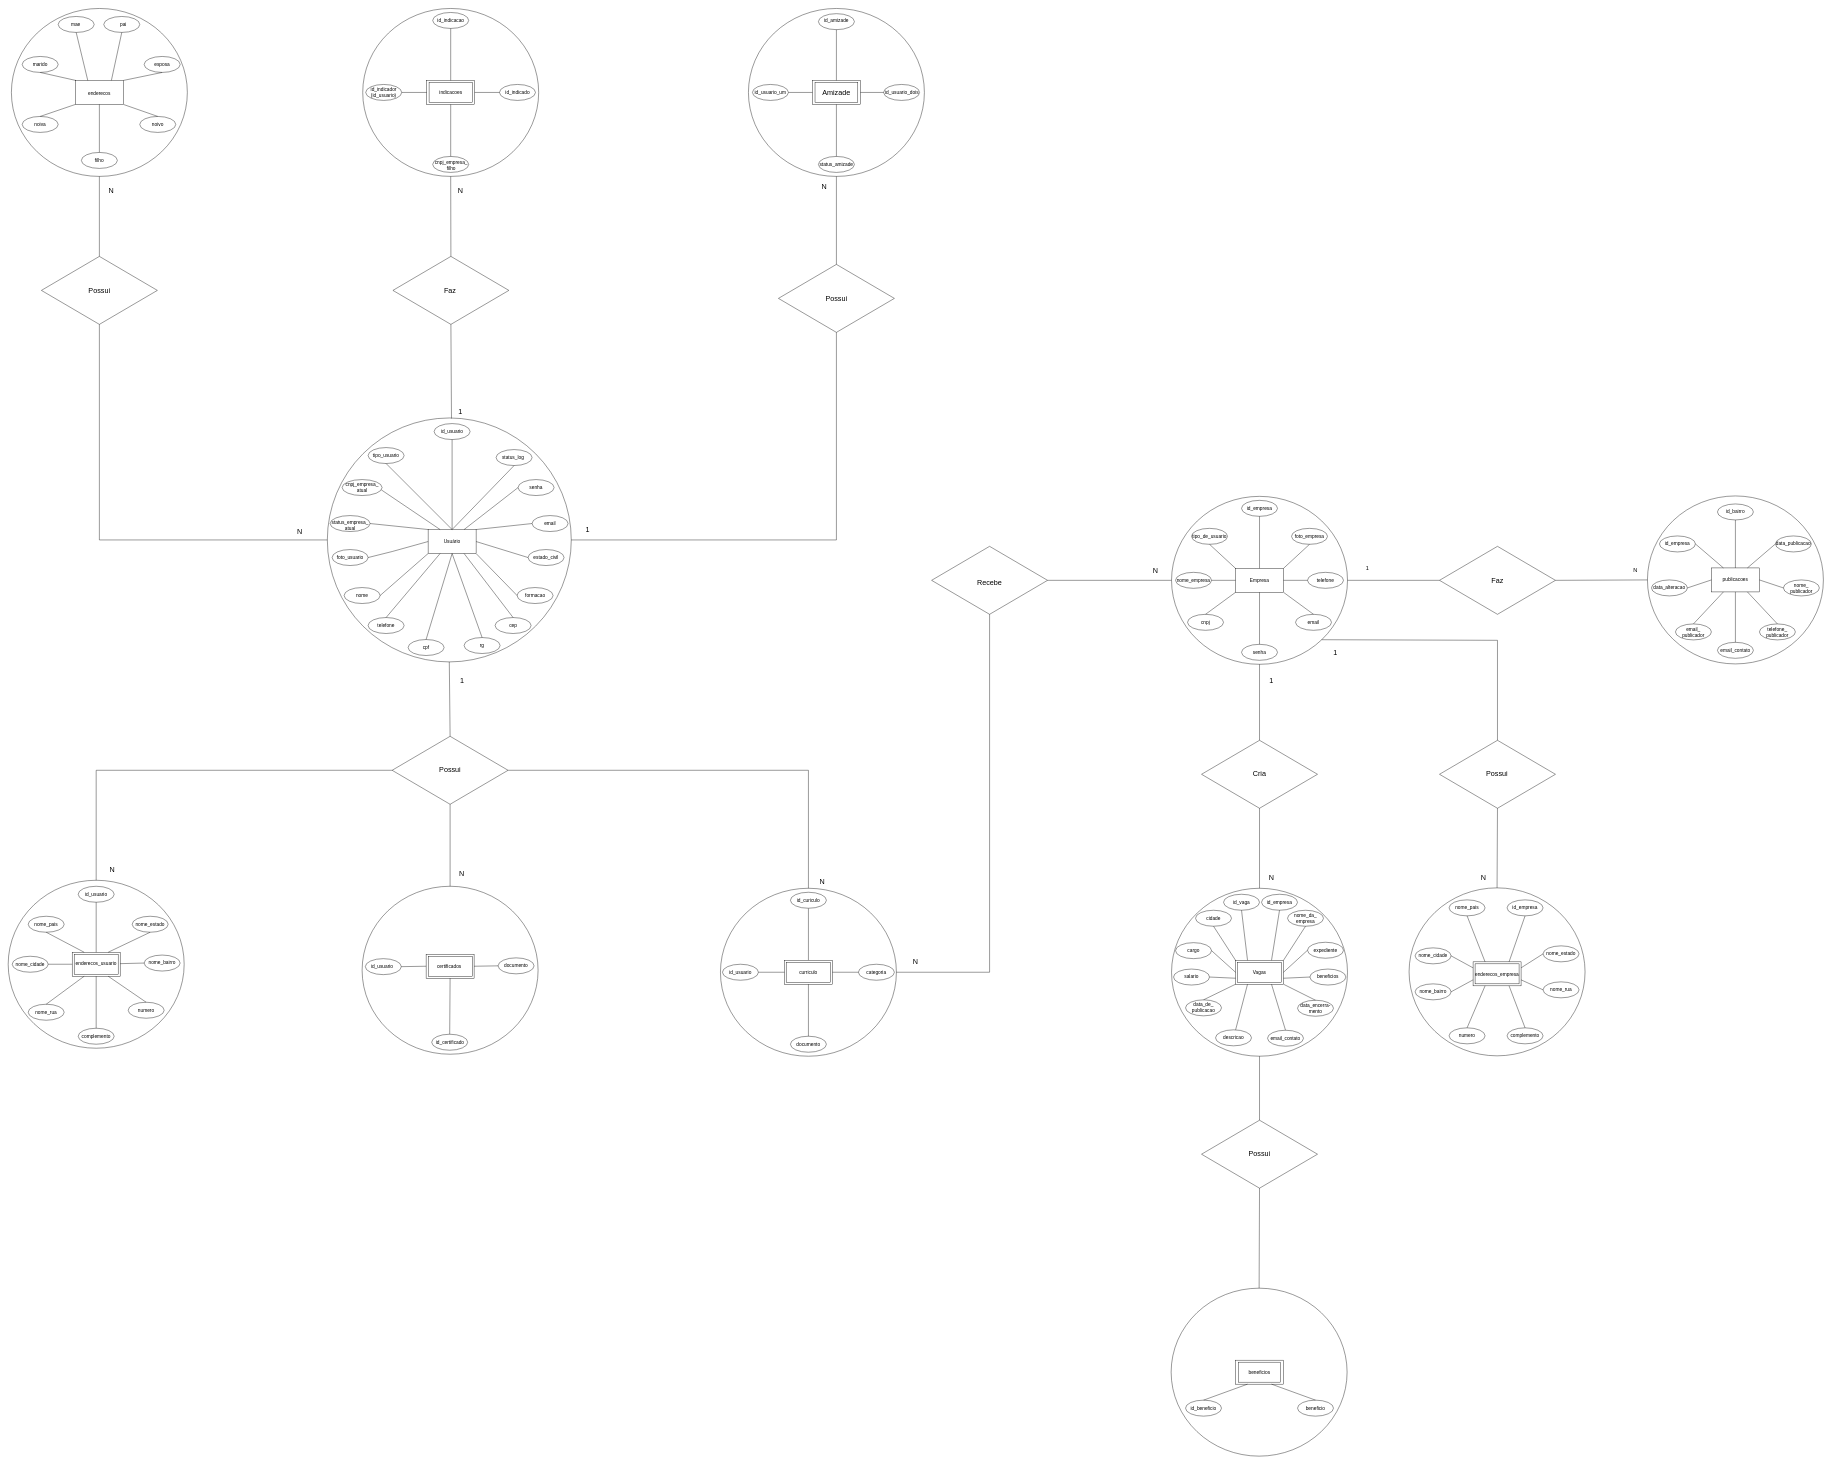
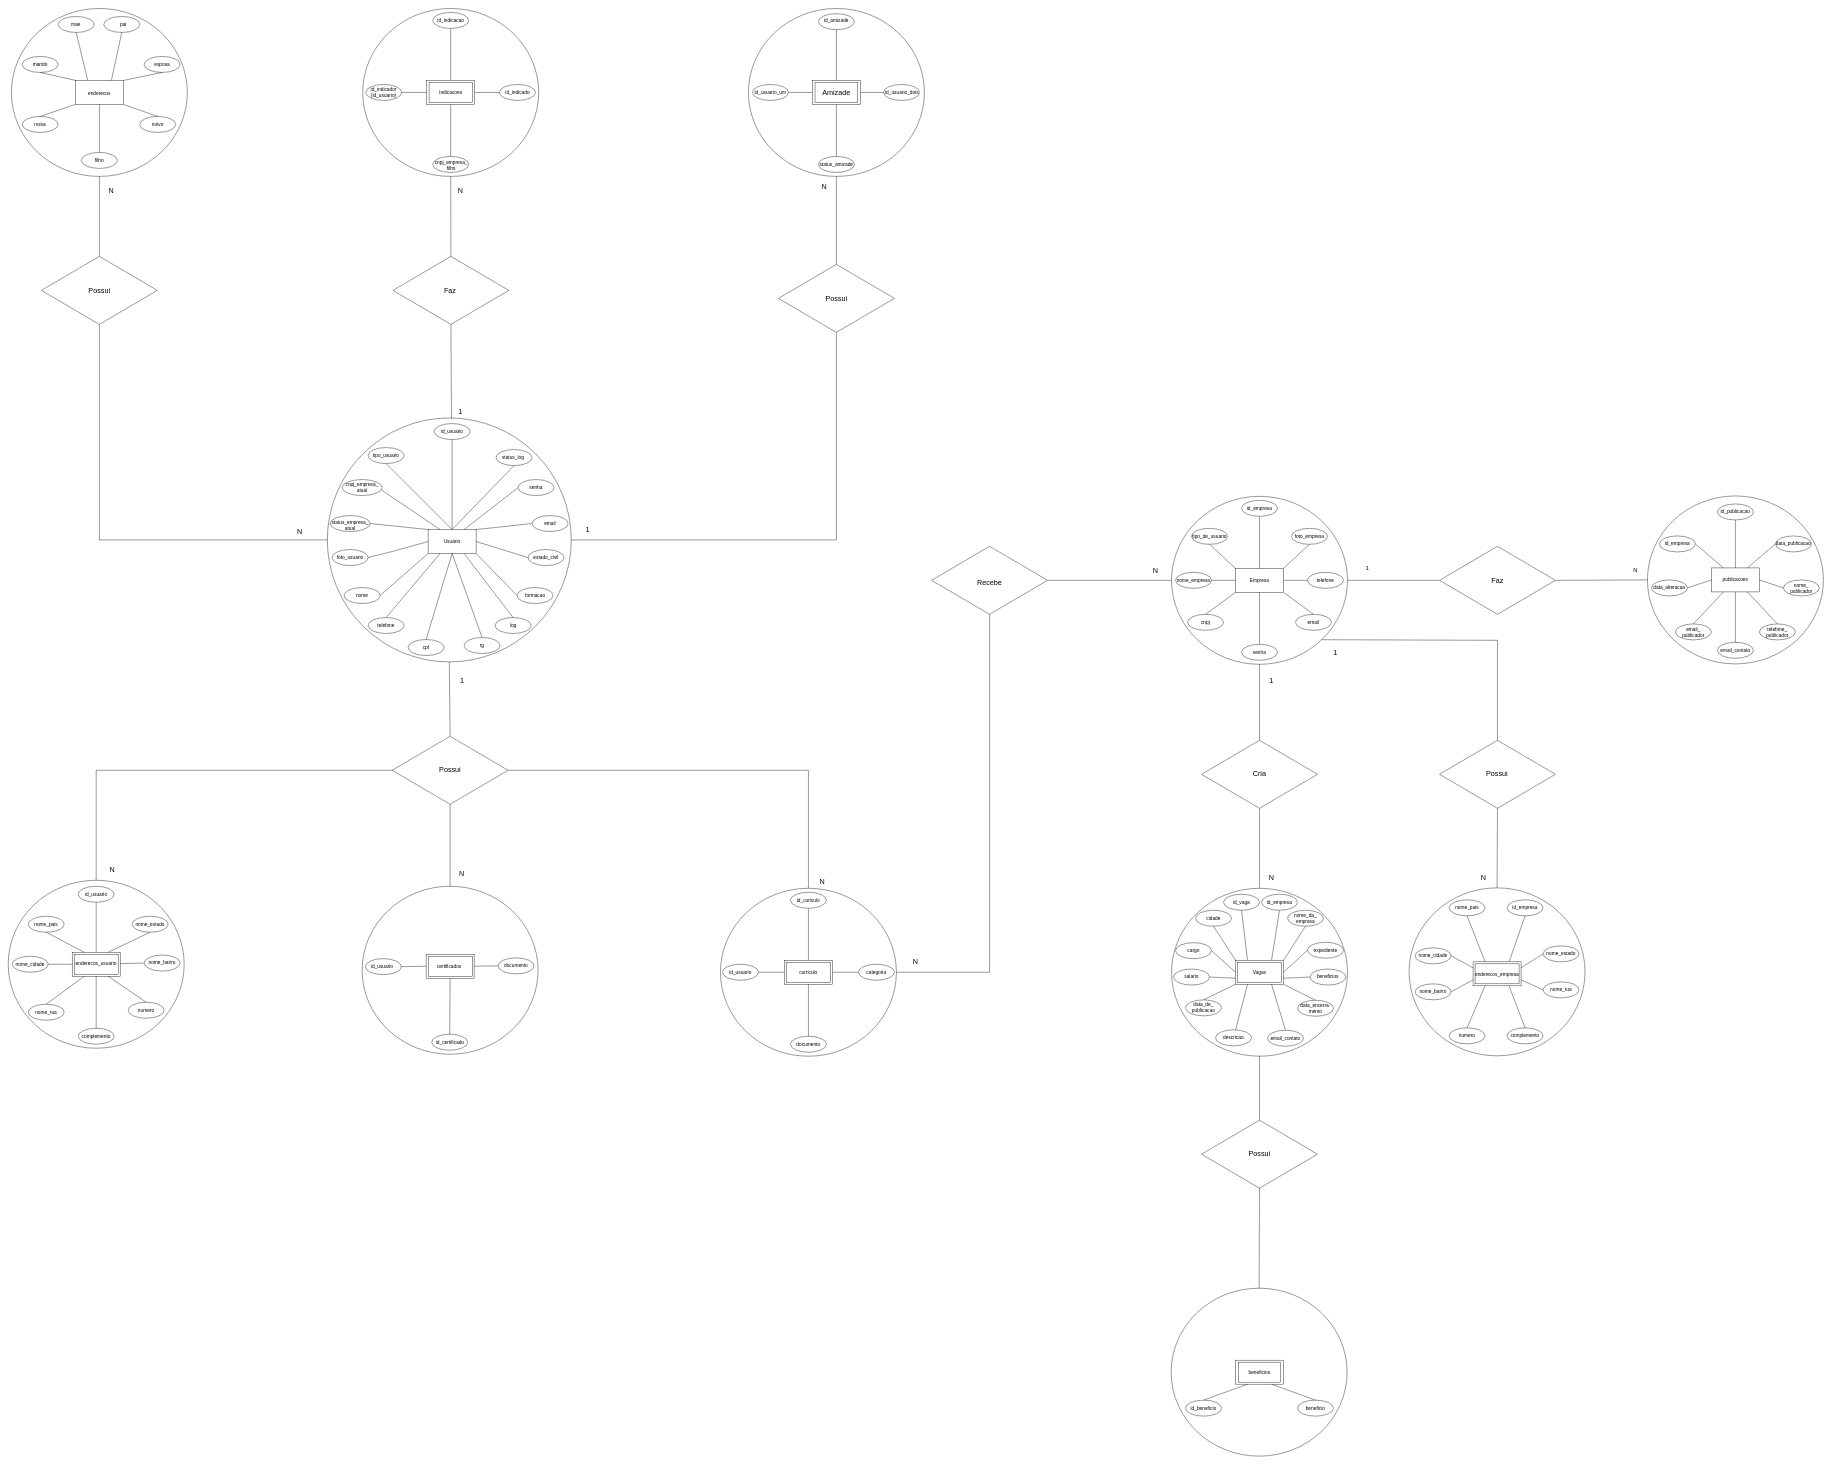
(1736, 512) -> (1736, 512)
(513, 625) -> (513, 625)
